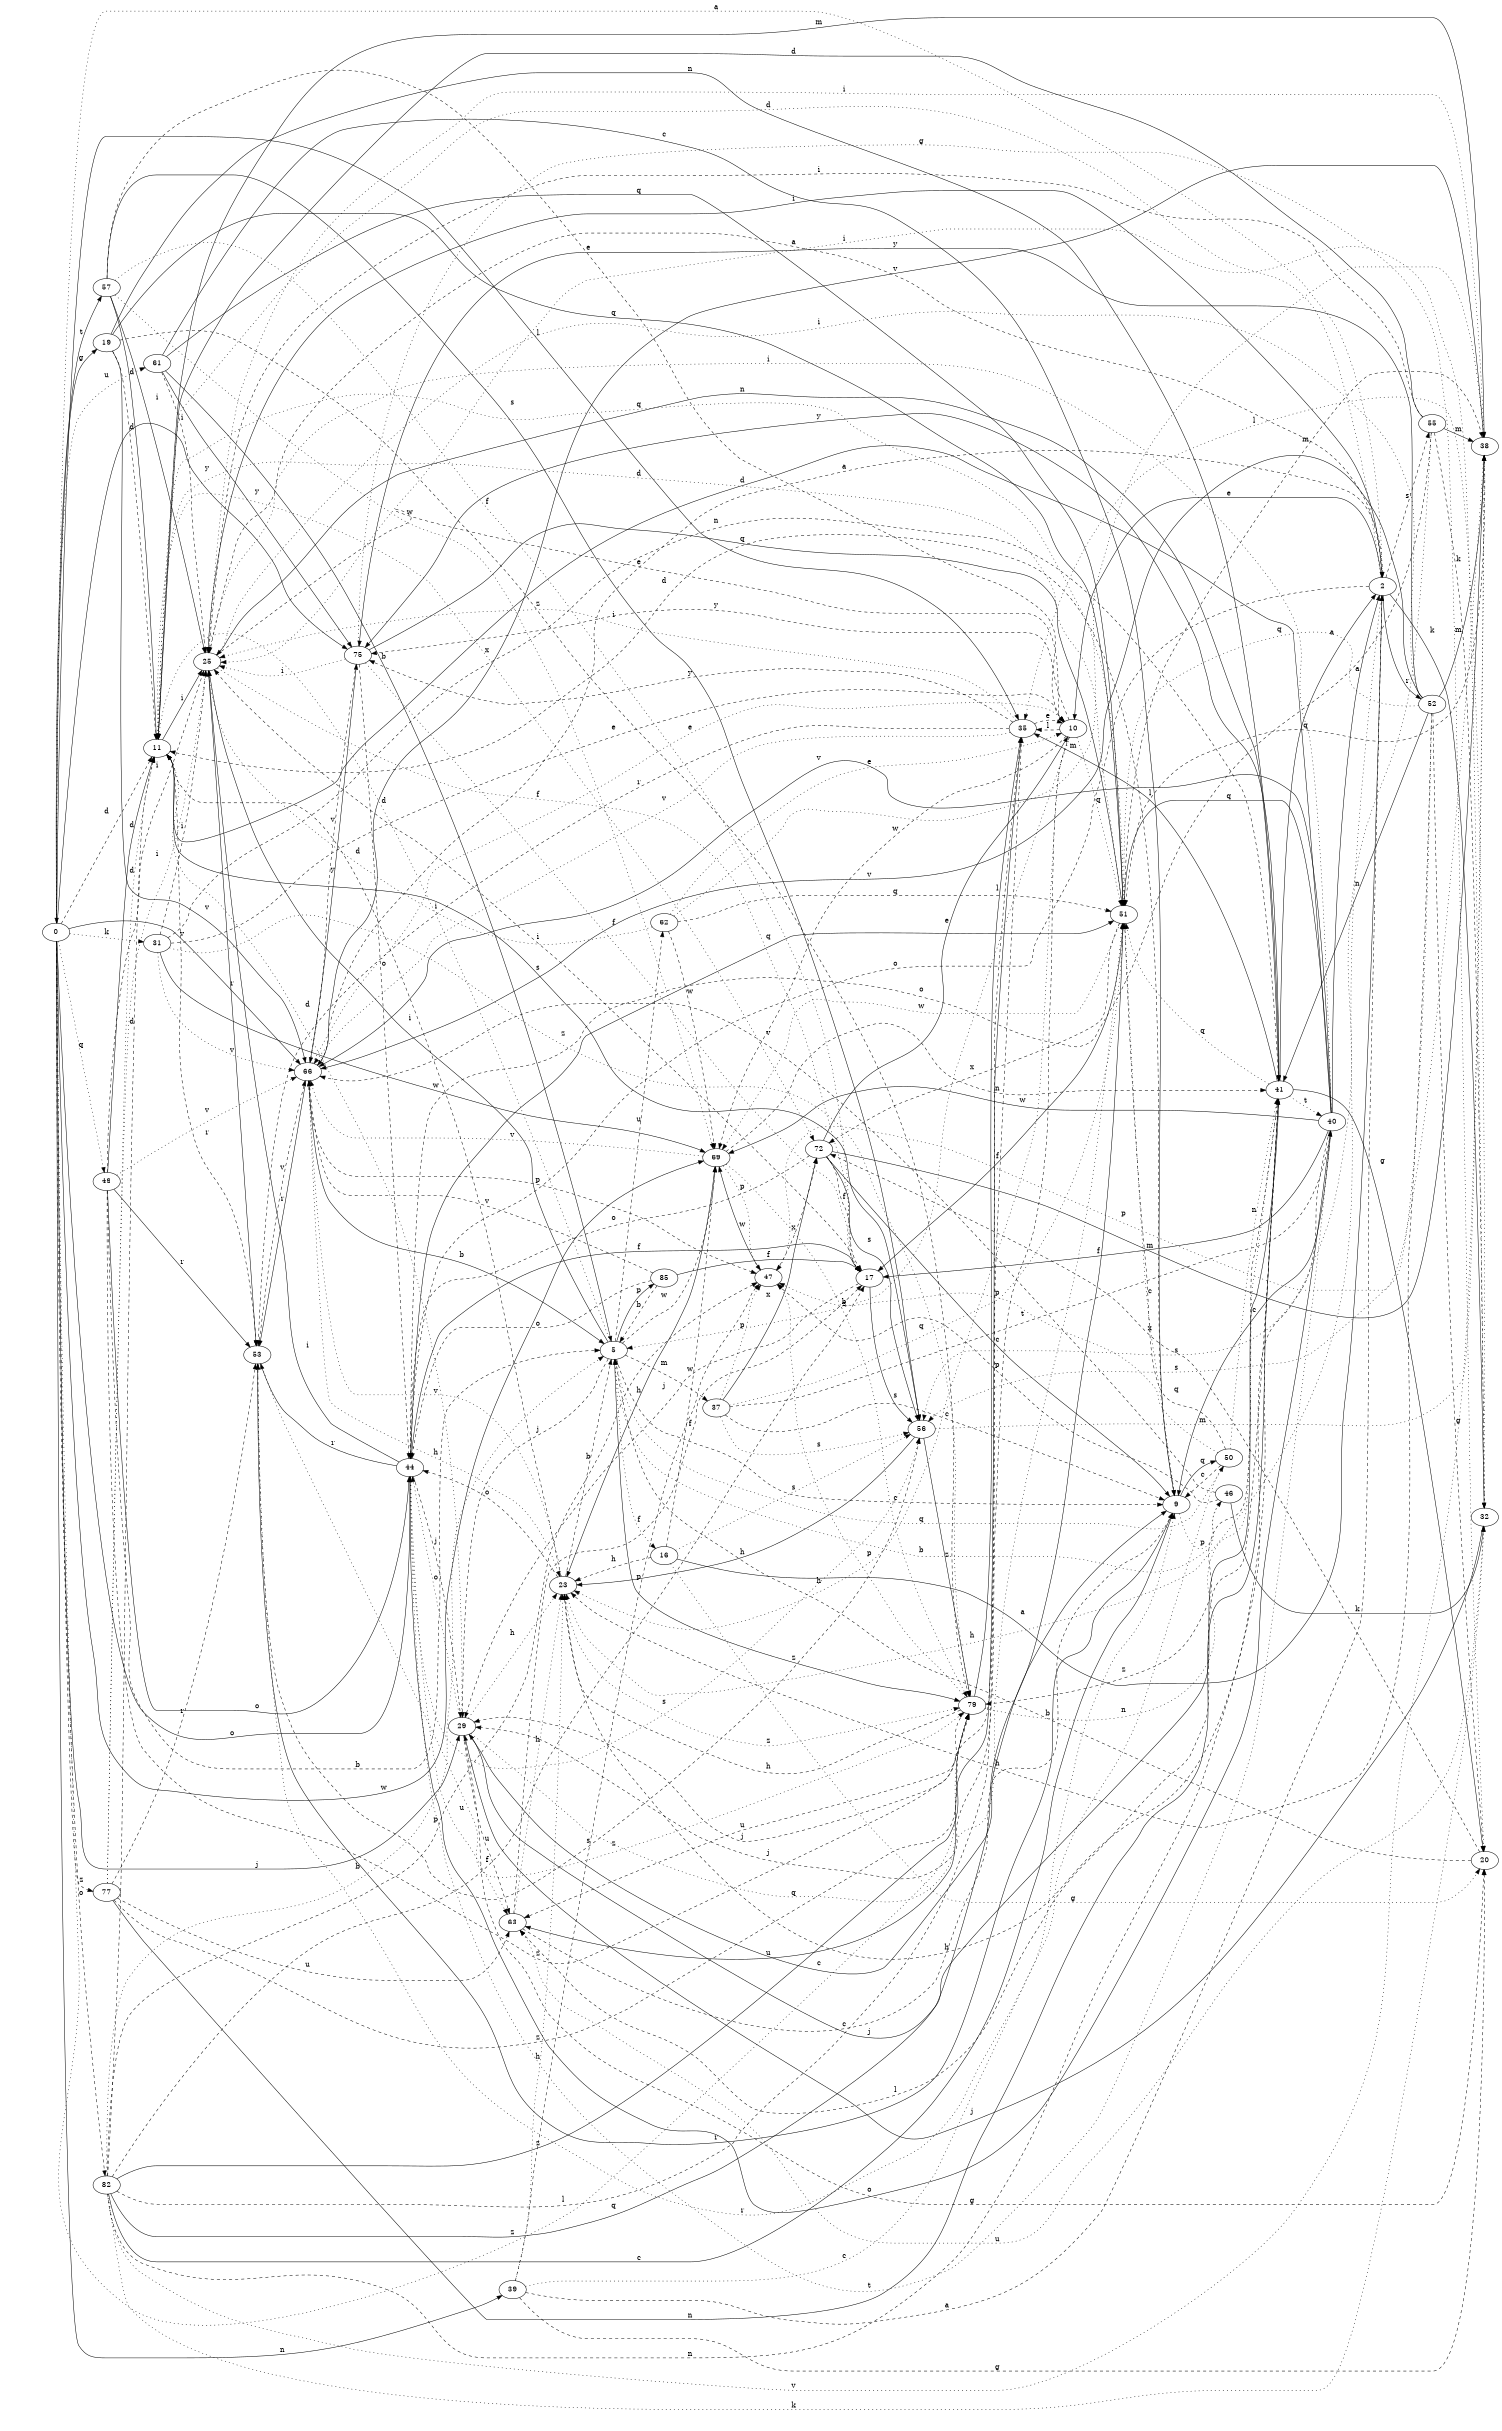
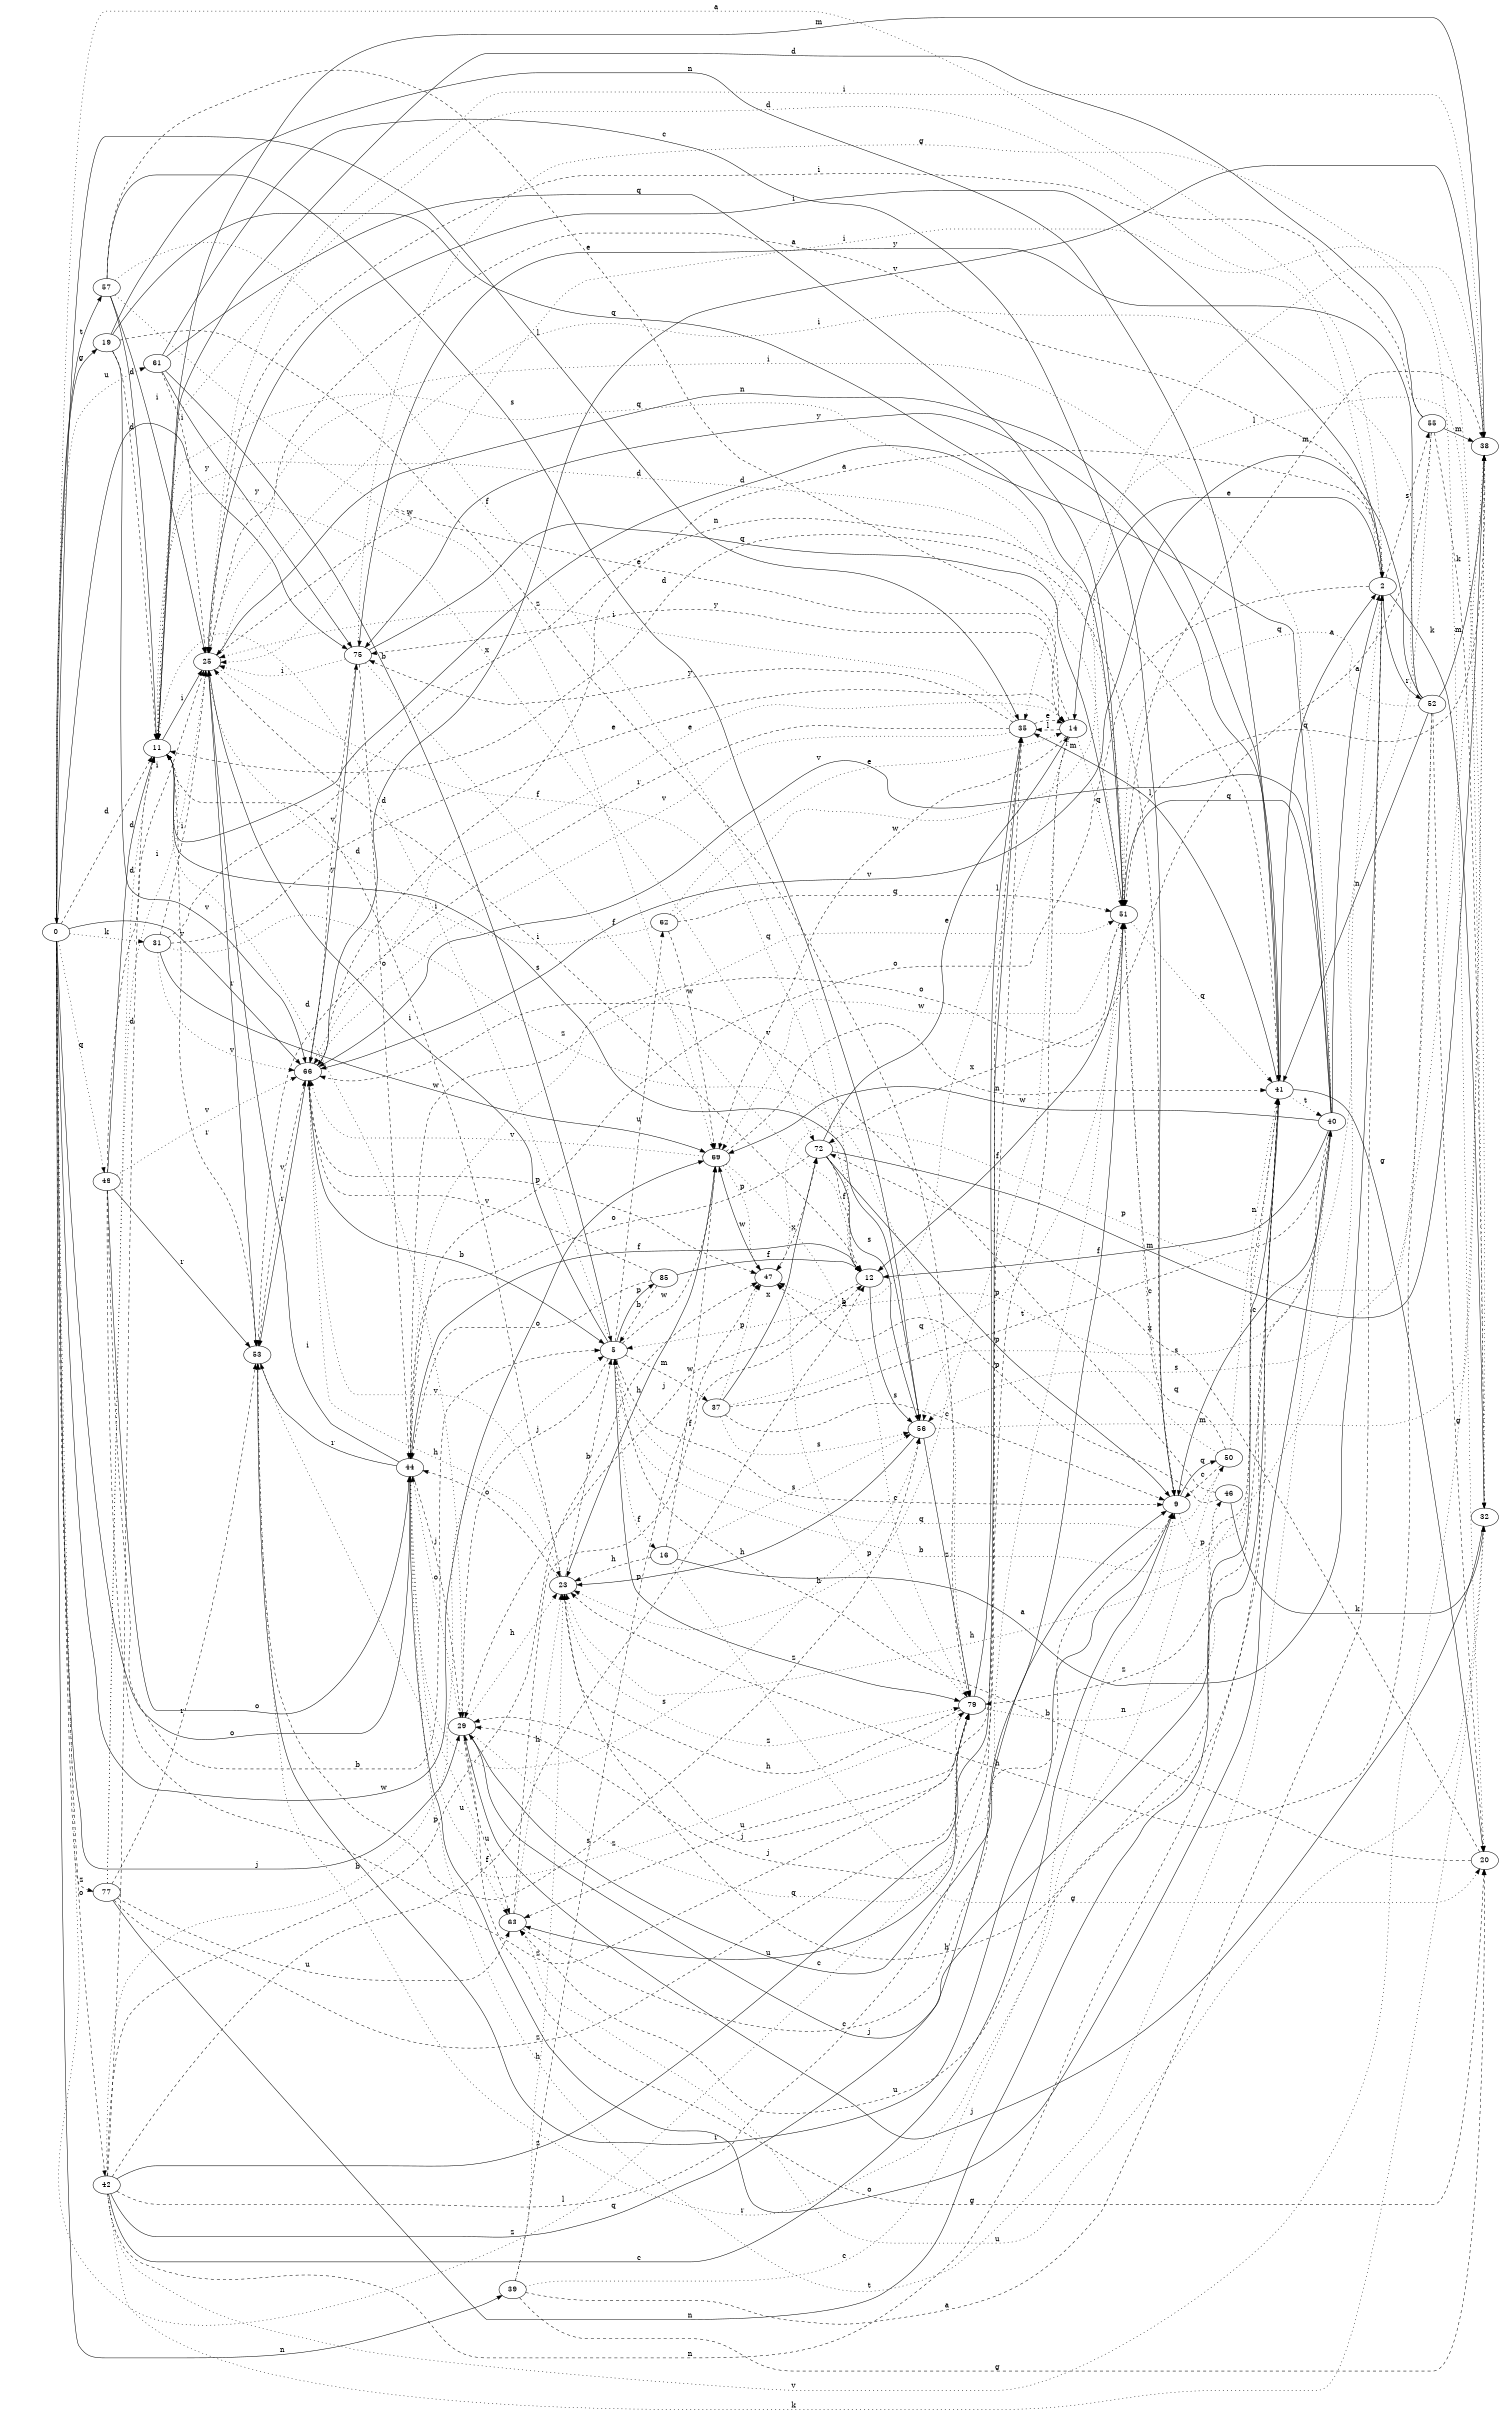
(1073, 729) -> (1073, 729)
(1182, 1019) -> (1200, 1000)
(616, 1021) -> (616, 1021)
(870, 1278) -> (870, 1278)
(997, 1340) -> (997, 1340)
(896, 2090) -> (896, 2090)
(107, 2185) -> (107, 2185)
